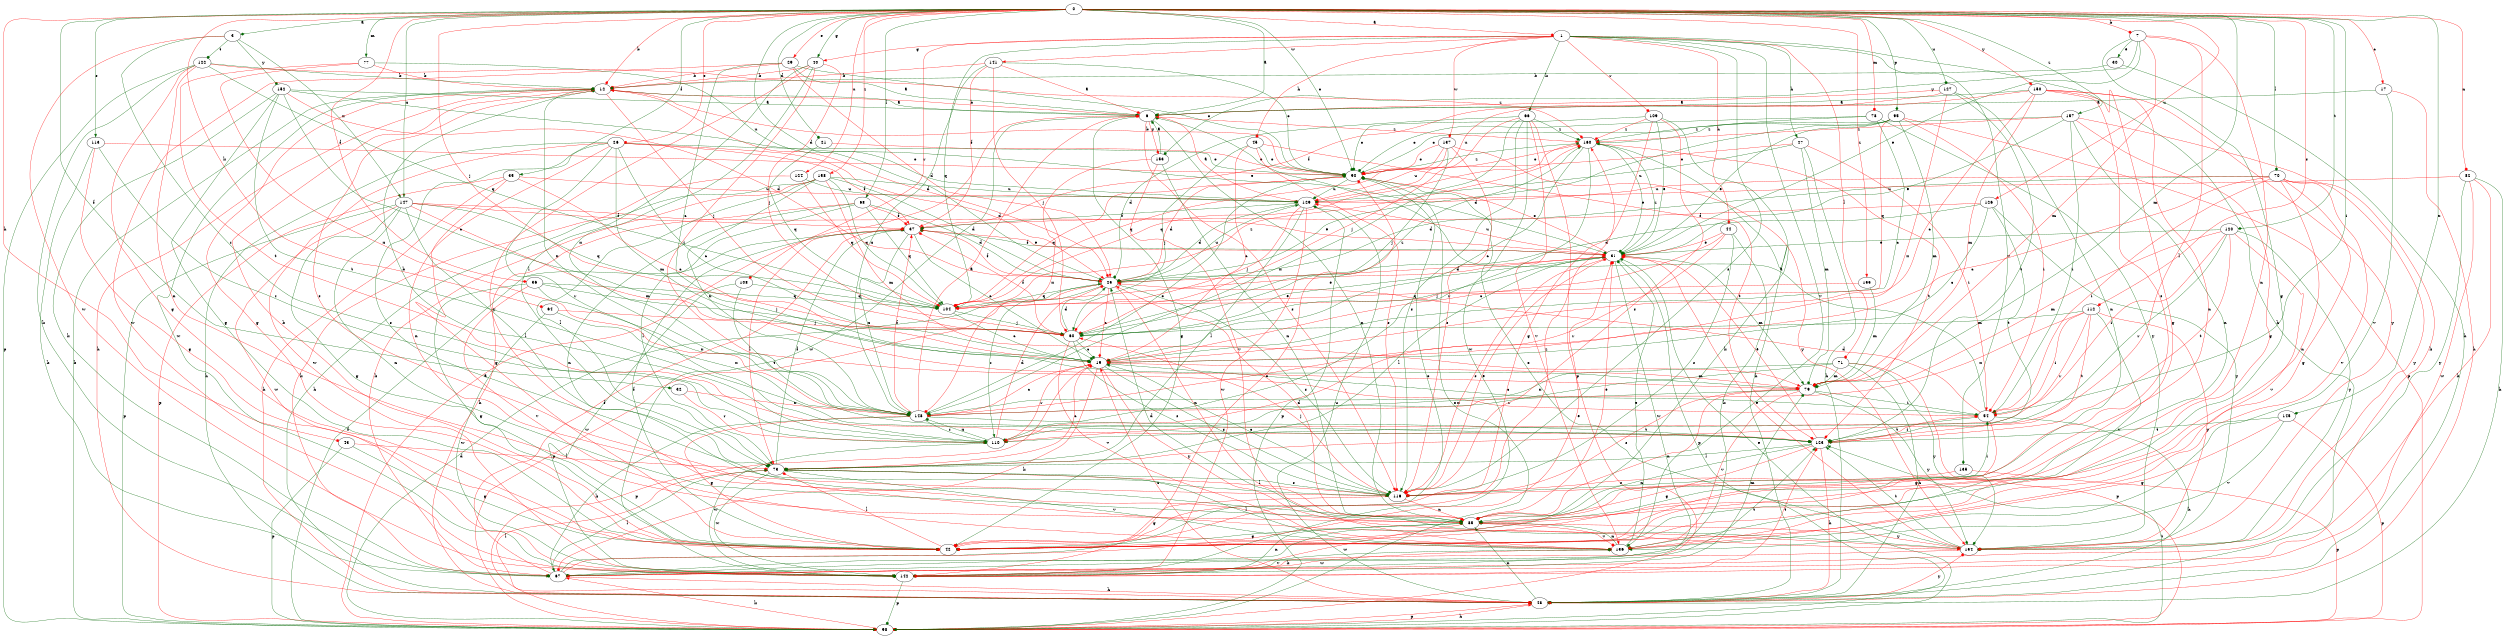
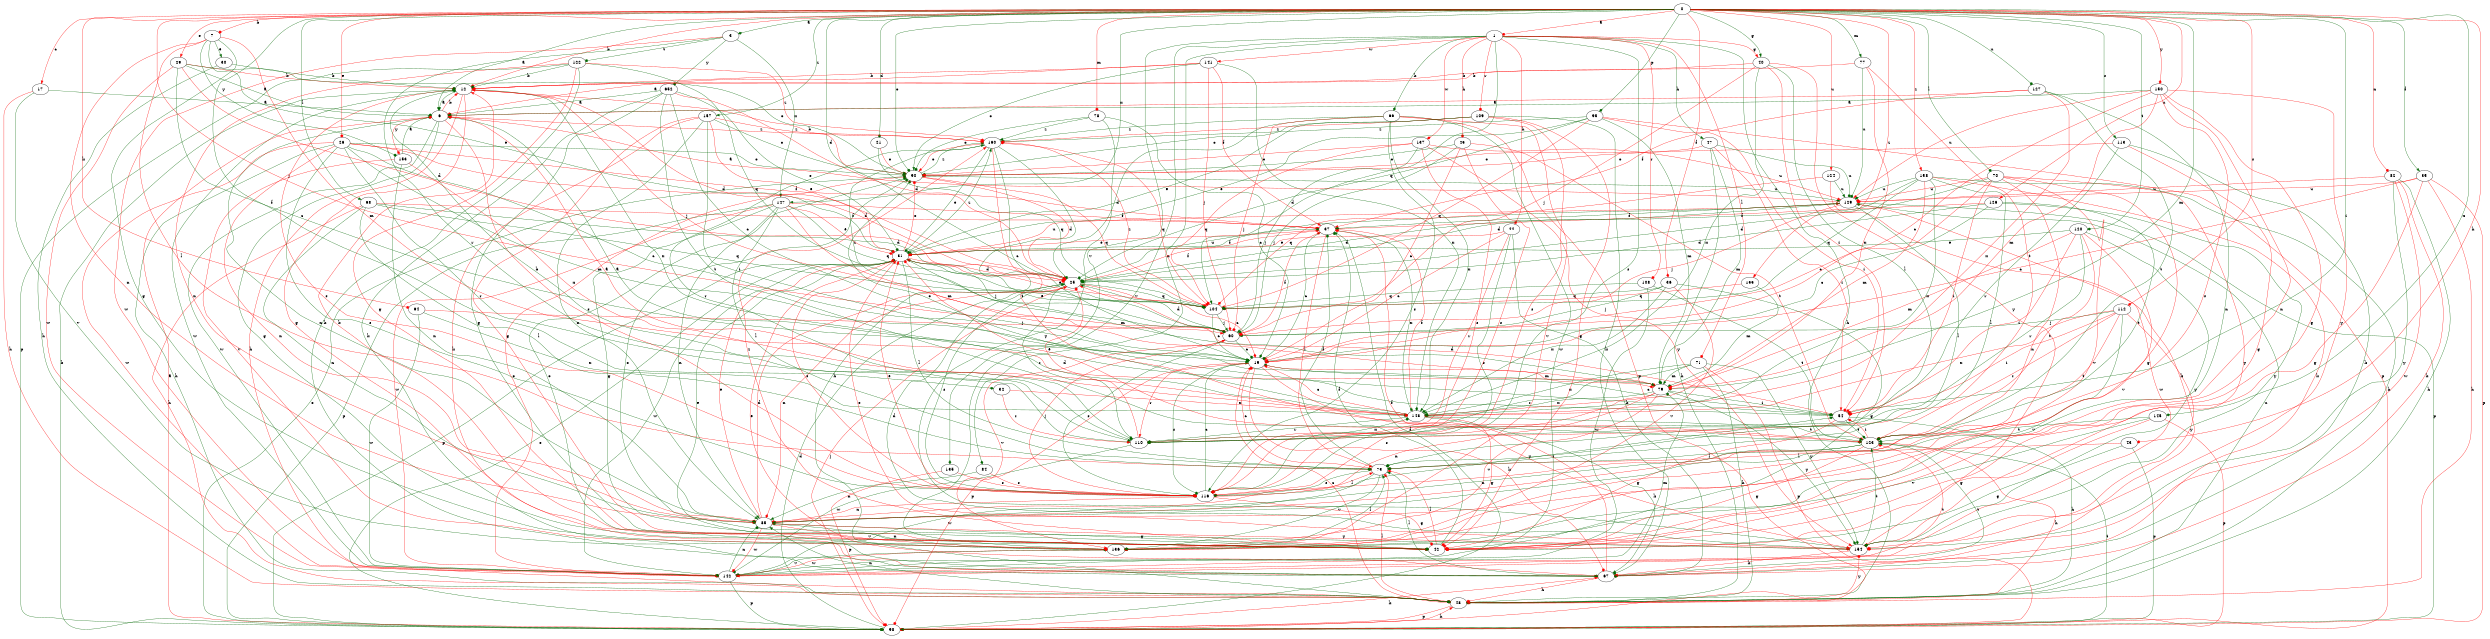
(281, 89) -> (669, 89)
(1493, 122) -> (1198, 139)
(1846, 195) -> (797, 187)
(1980, 323) -> (2051, 323)
(554, 456) -> (831, 456)
none -> (984, 470)
